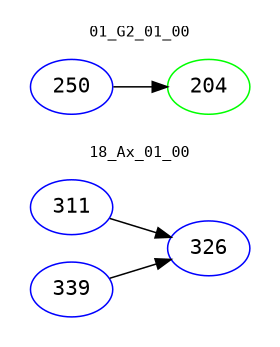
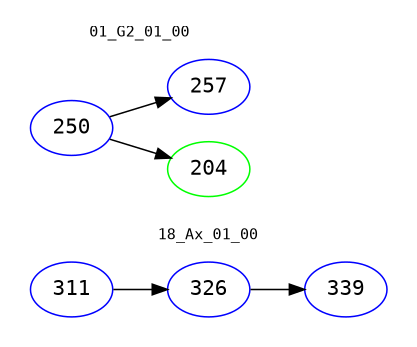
none -> (209, 87)
(133, 271) -> (270, 289)
